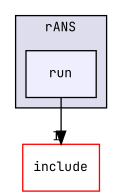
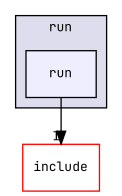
(61, 28) -> (61, 28)
